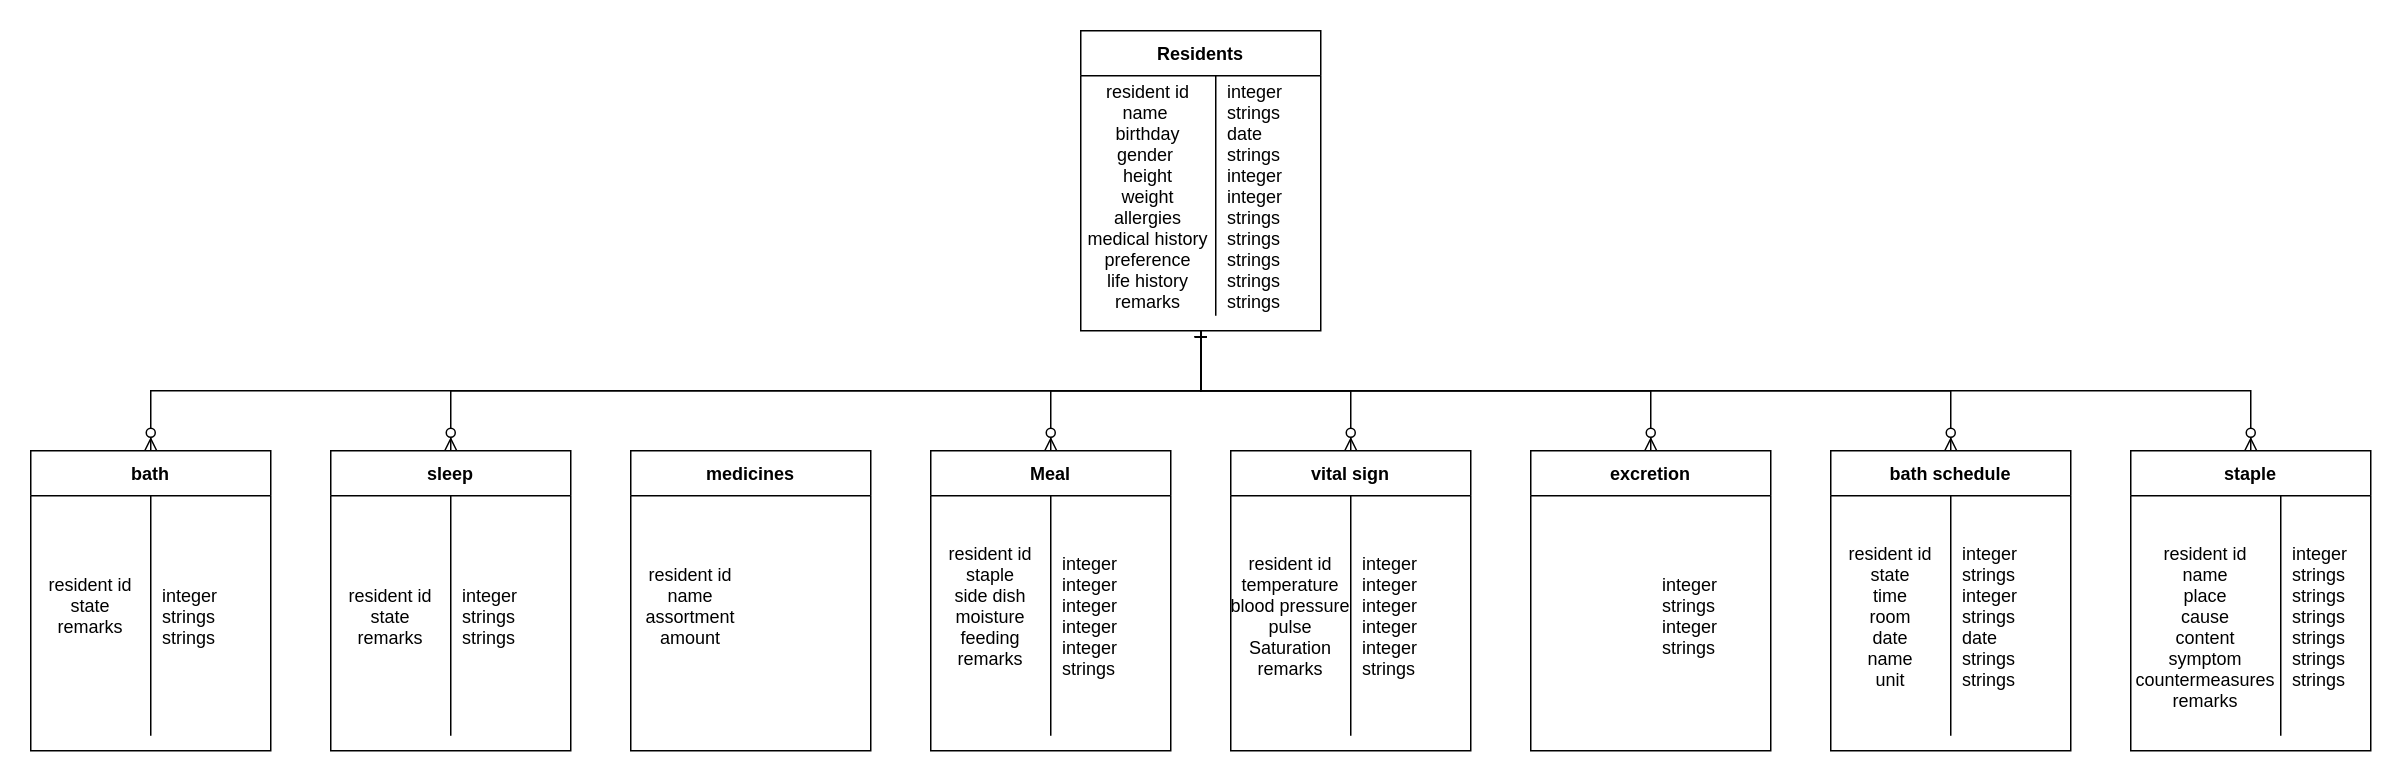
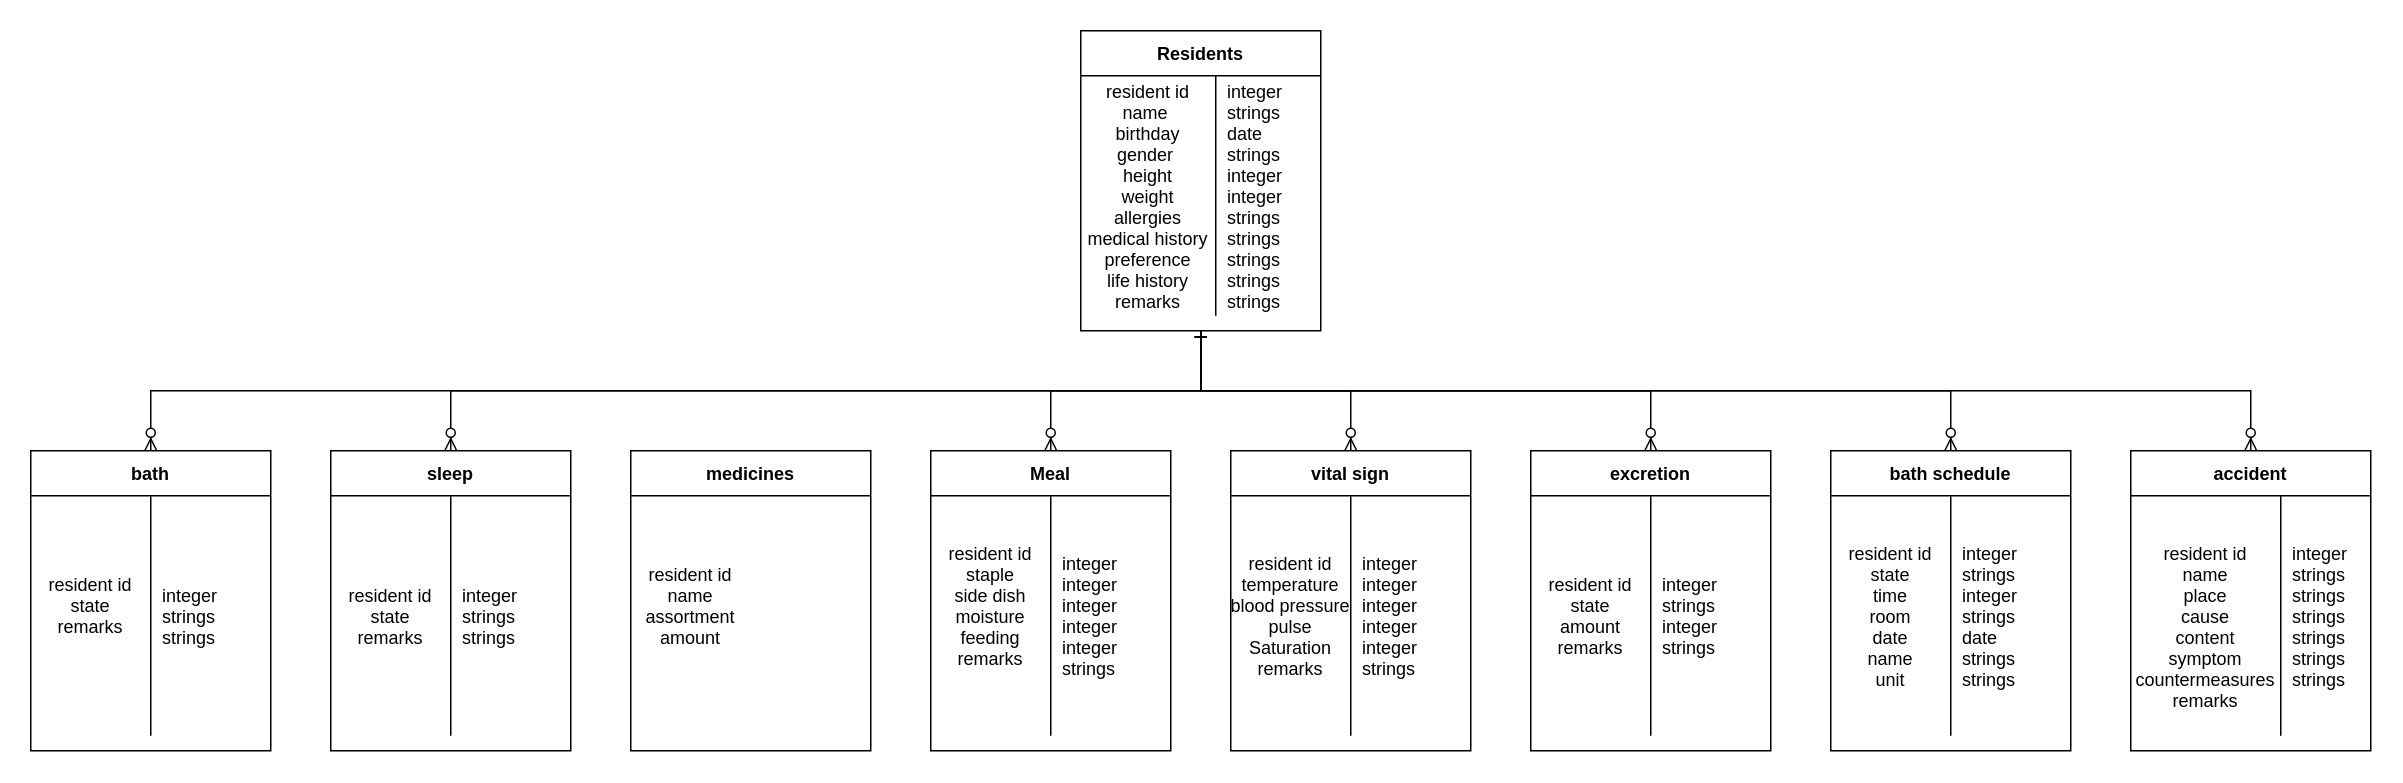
(2250, 474) -> (2250, 474)
none -> (1591, 616)
